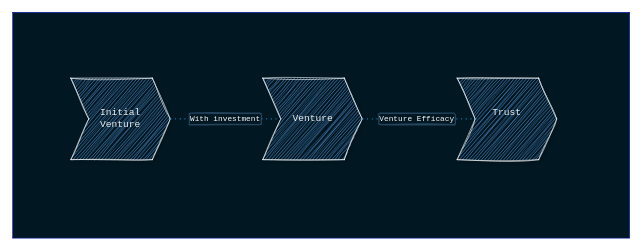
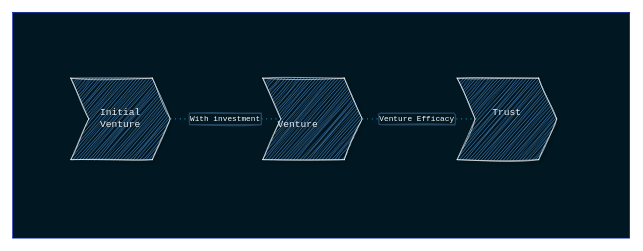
(225, 119) -> (225, 119)
(313, 119) -> (298, 125)
